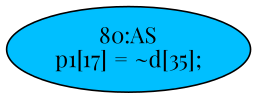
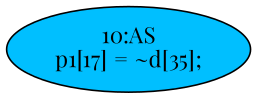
(129, 49) -> (129, 49)
